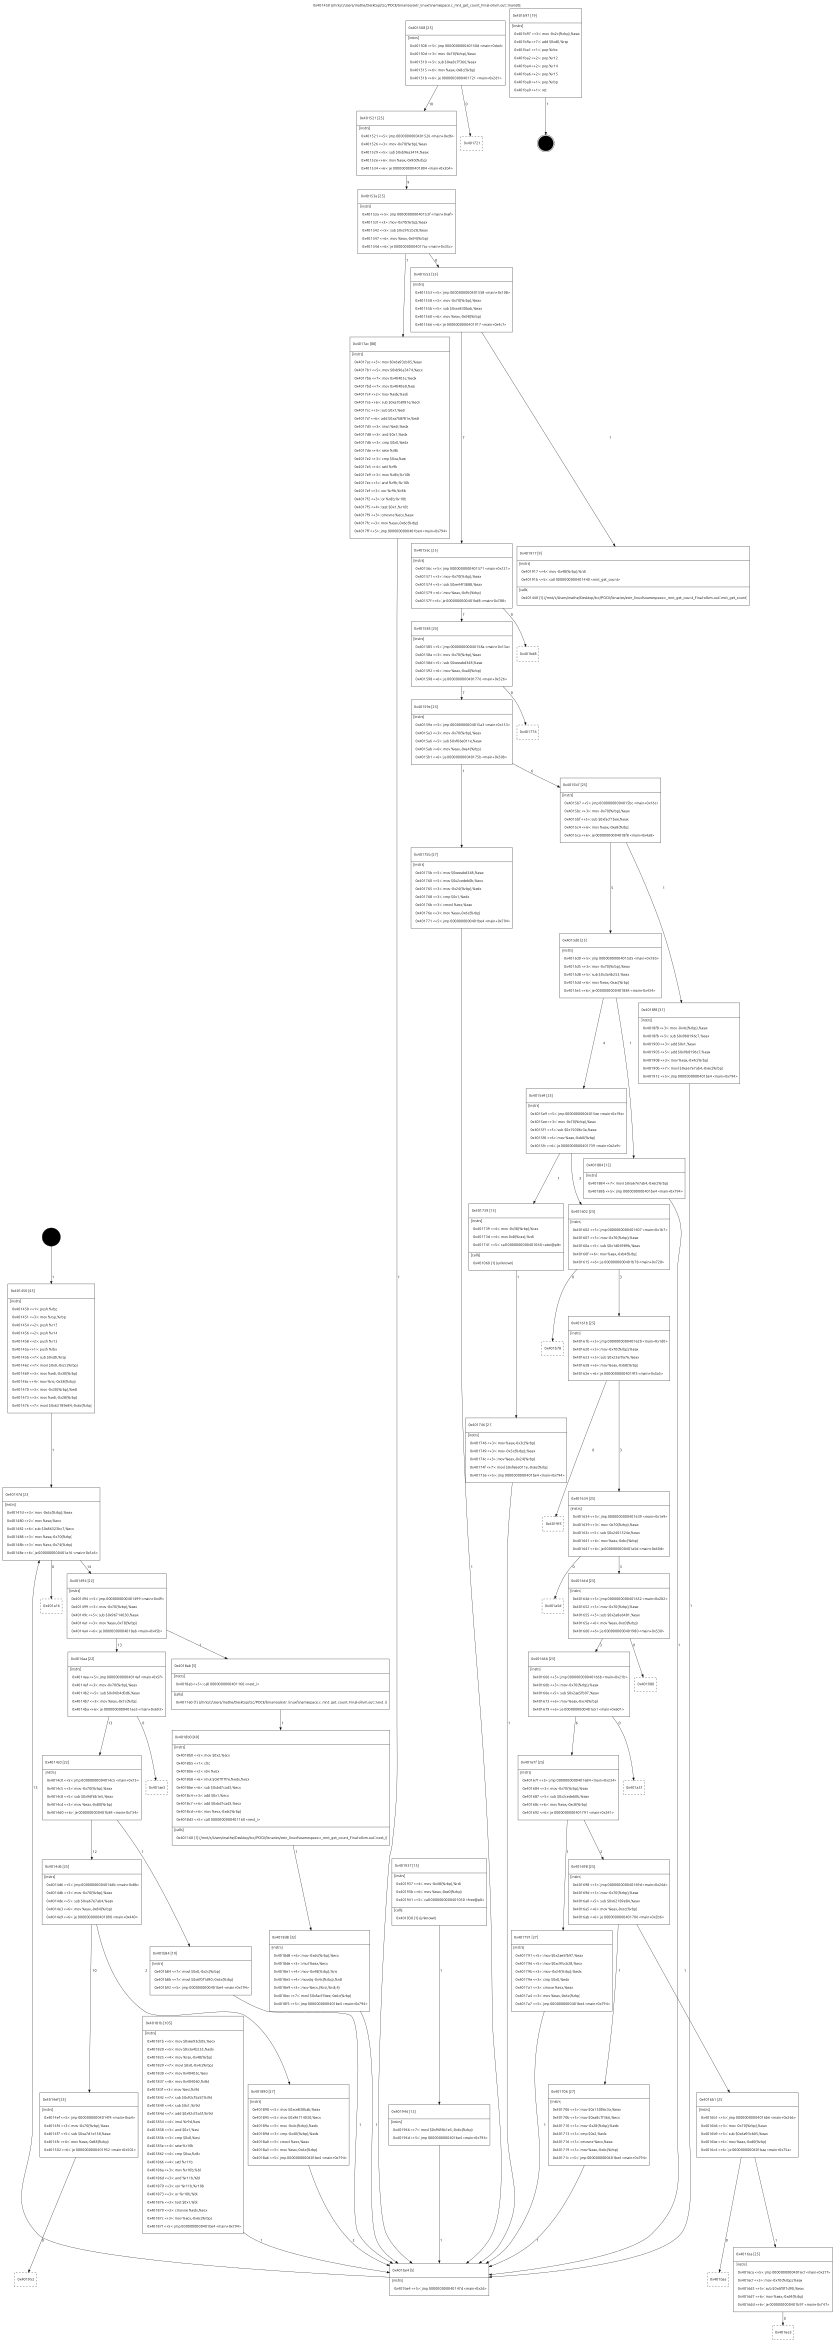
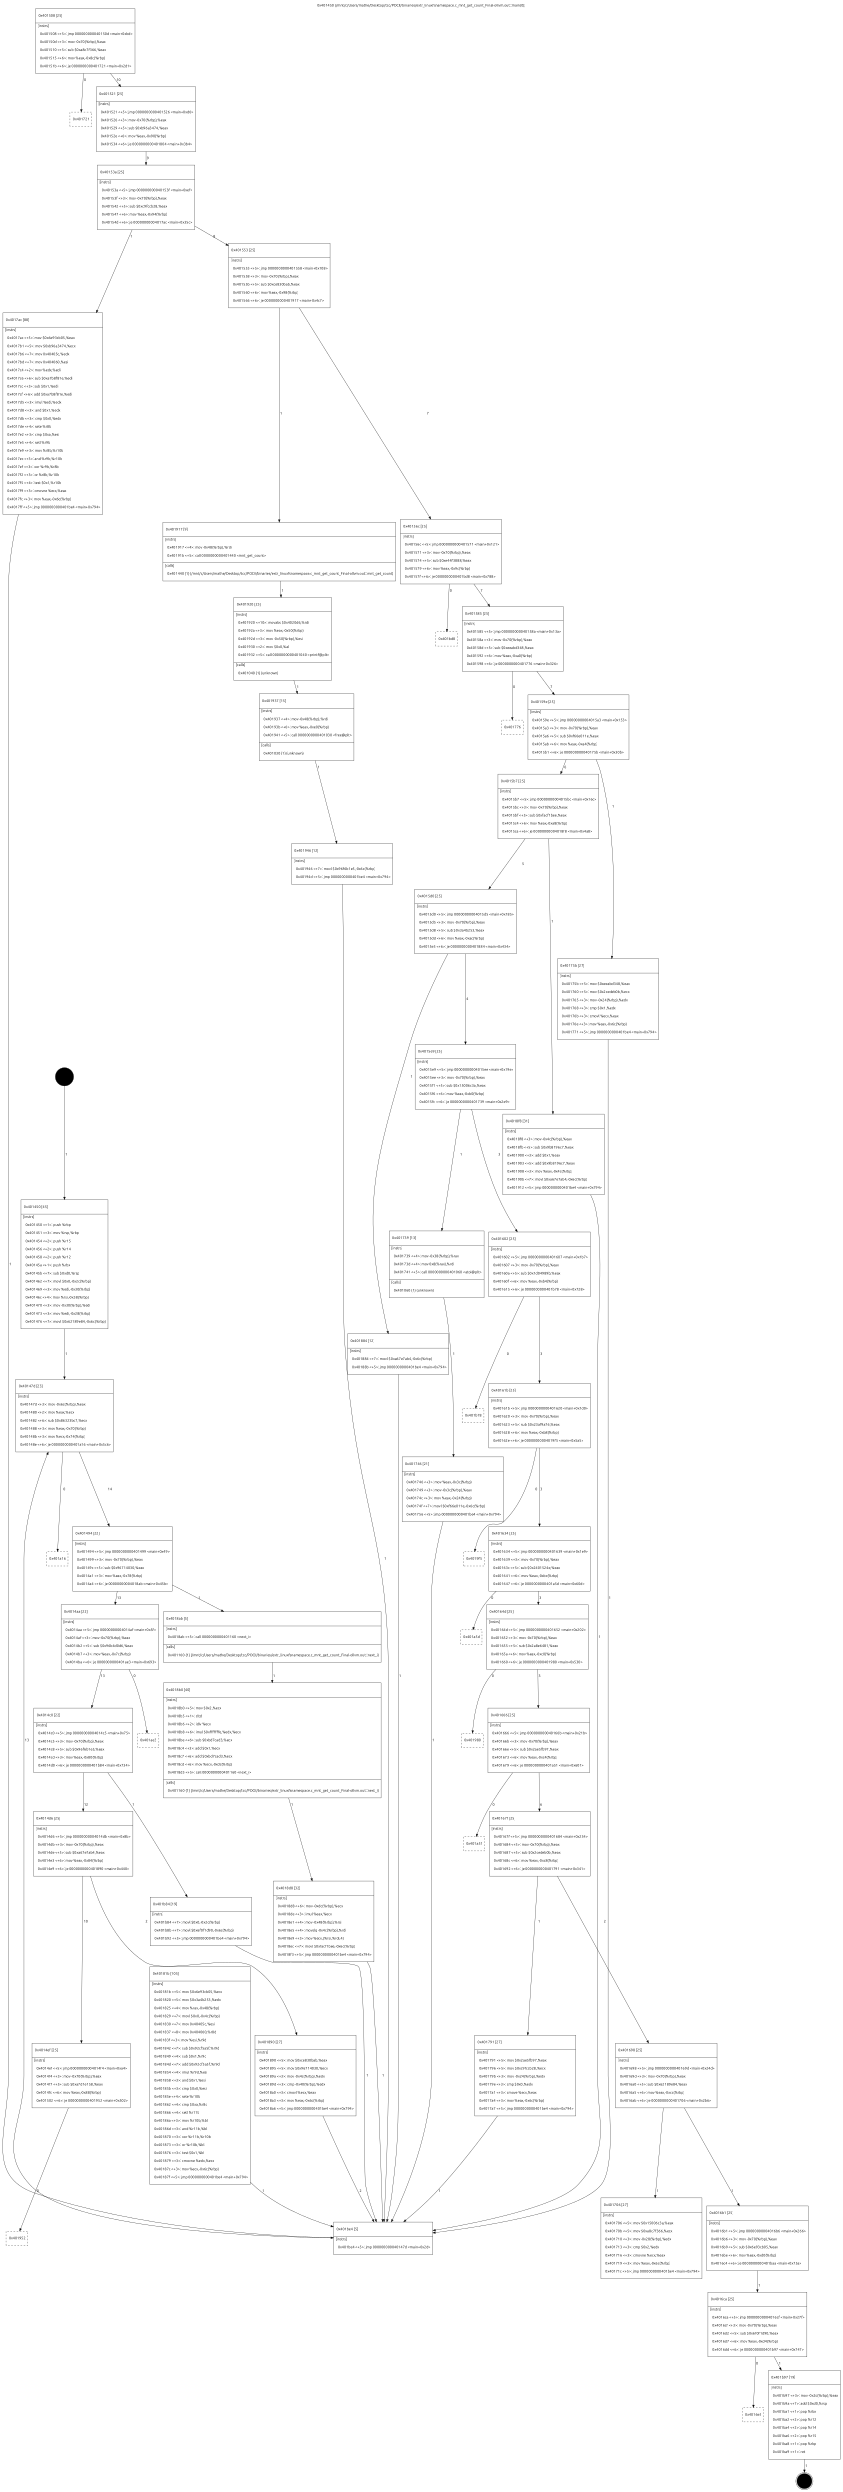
none -> (283, 639)
(549, 2226) -> none
(718, 2280) -> none
none -> (777, 2362)
